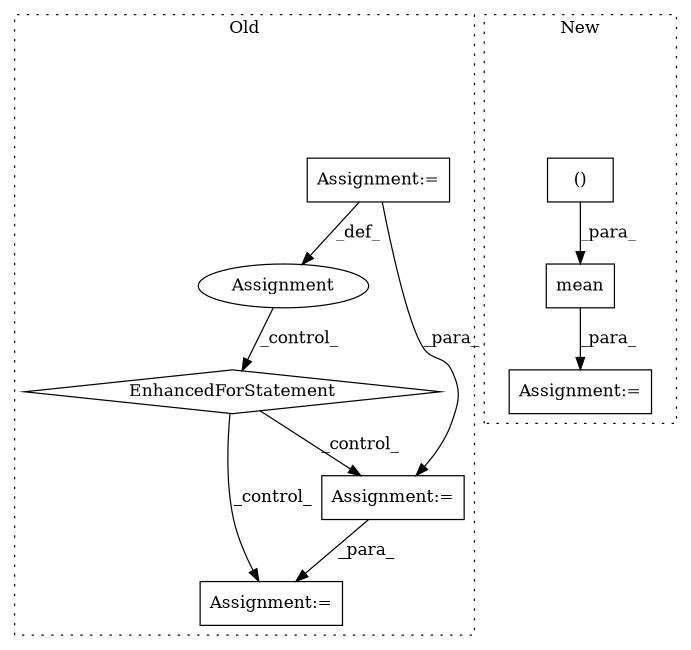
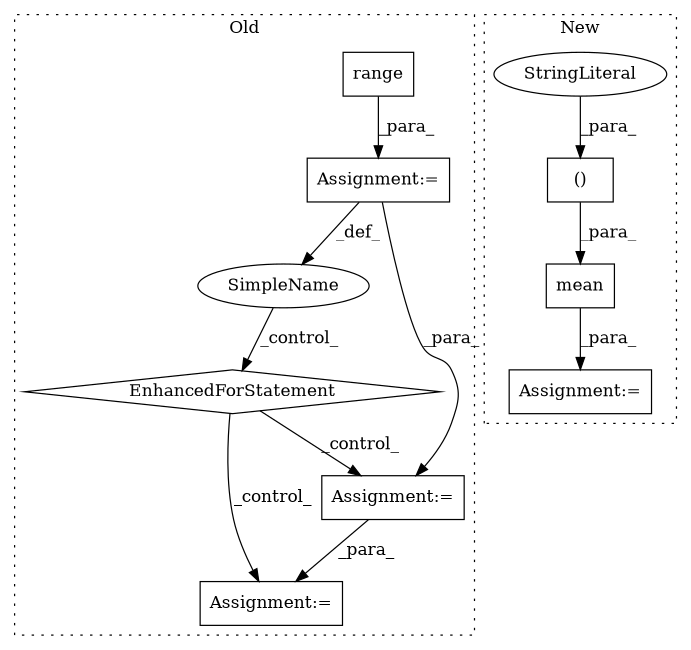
none -> (378, 74)
none -> (580, 74)
(283, 286) -> (283, 286)
